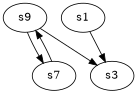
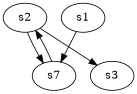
(25, 18) -> (25, 18)
(96, 43) -> (71, 42)
